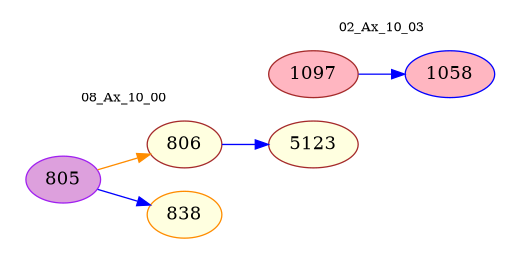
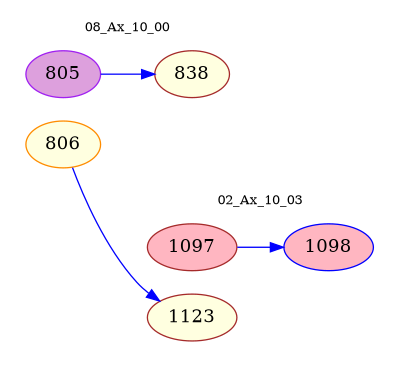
(450, 74) -> (329, 247)
(185, 144) -> (63, 144)
(313, 144) -> (192, 318)
(118, 164) -> none
(185, 215) -> (192, 74)
